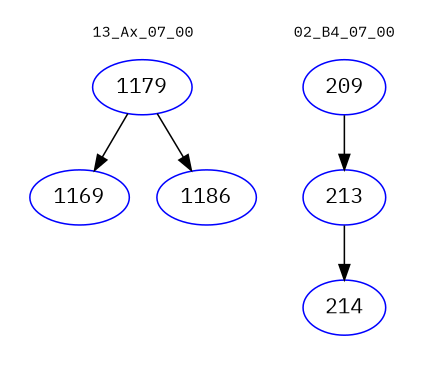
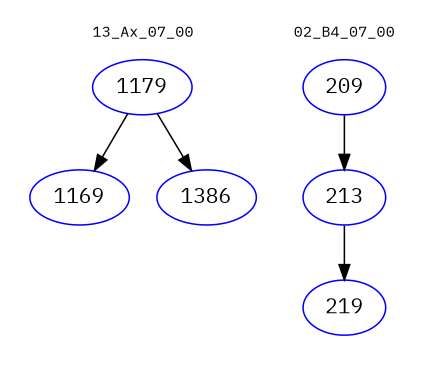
(207, 197) -> (207, 197)
(344, 308) -> (344, 308)
